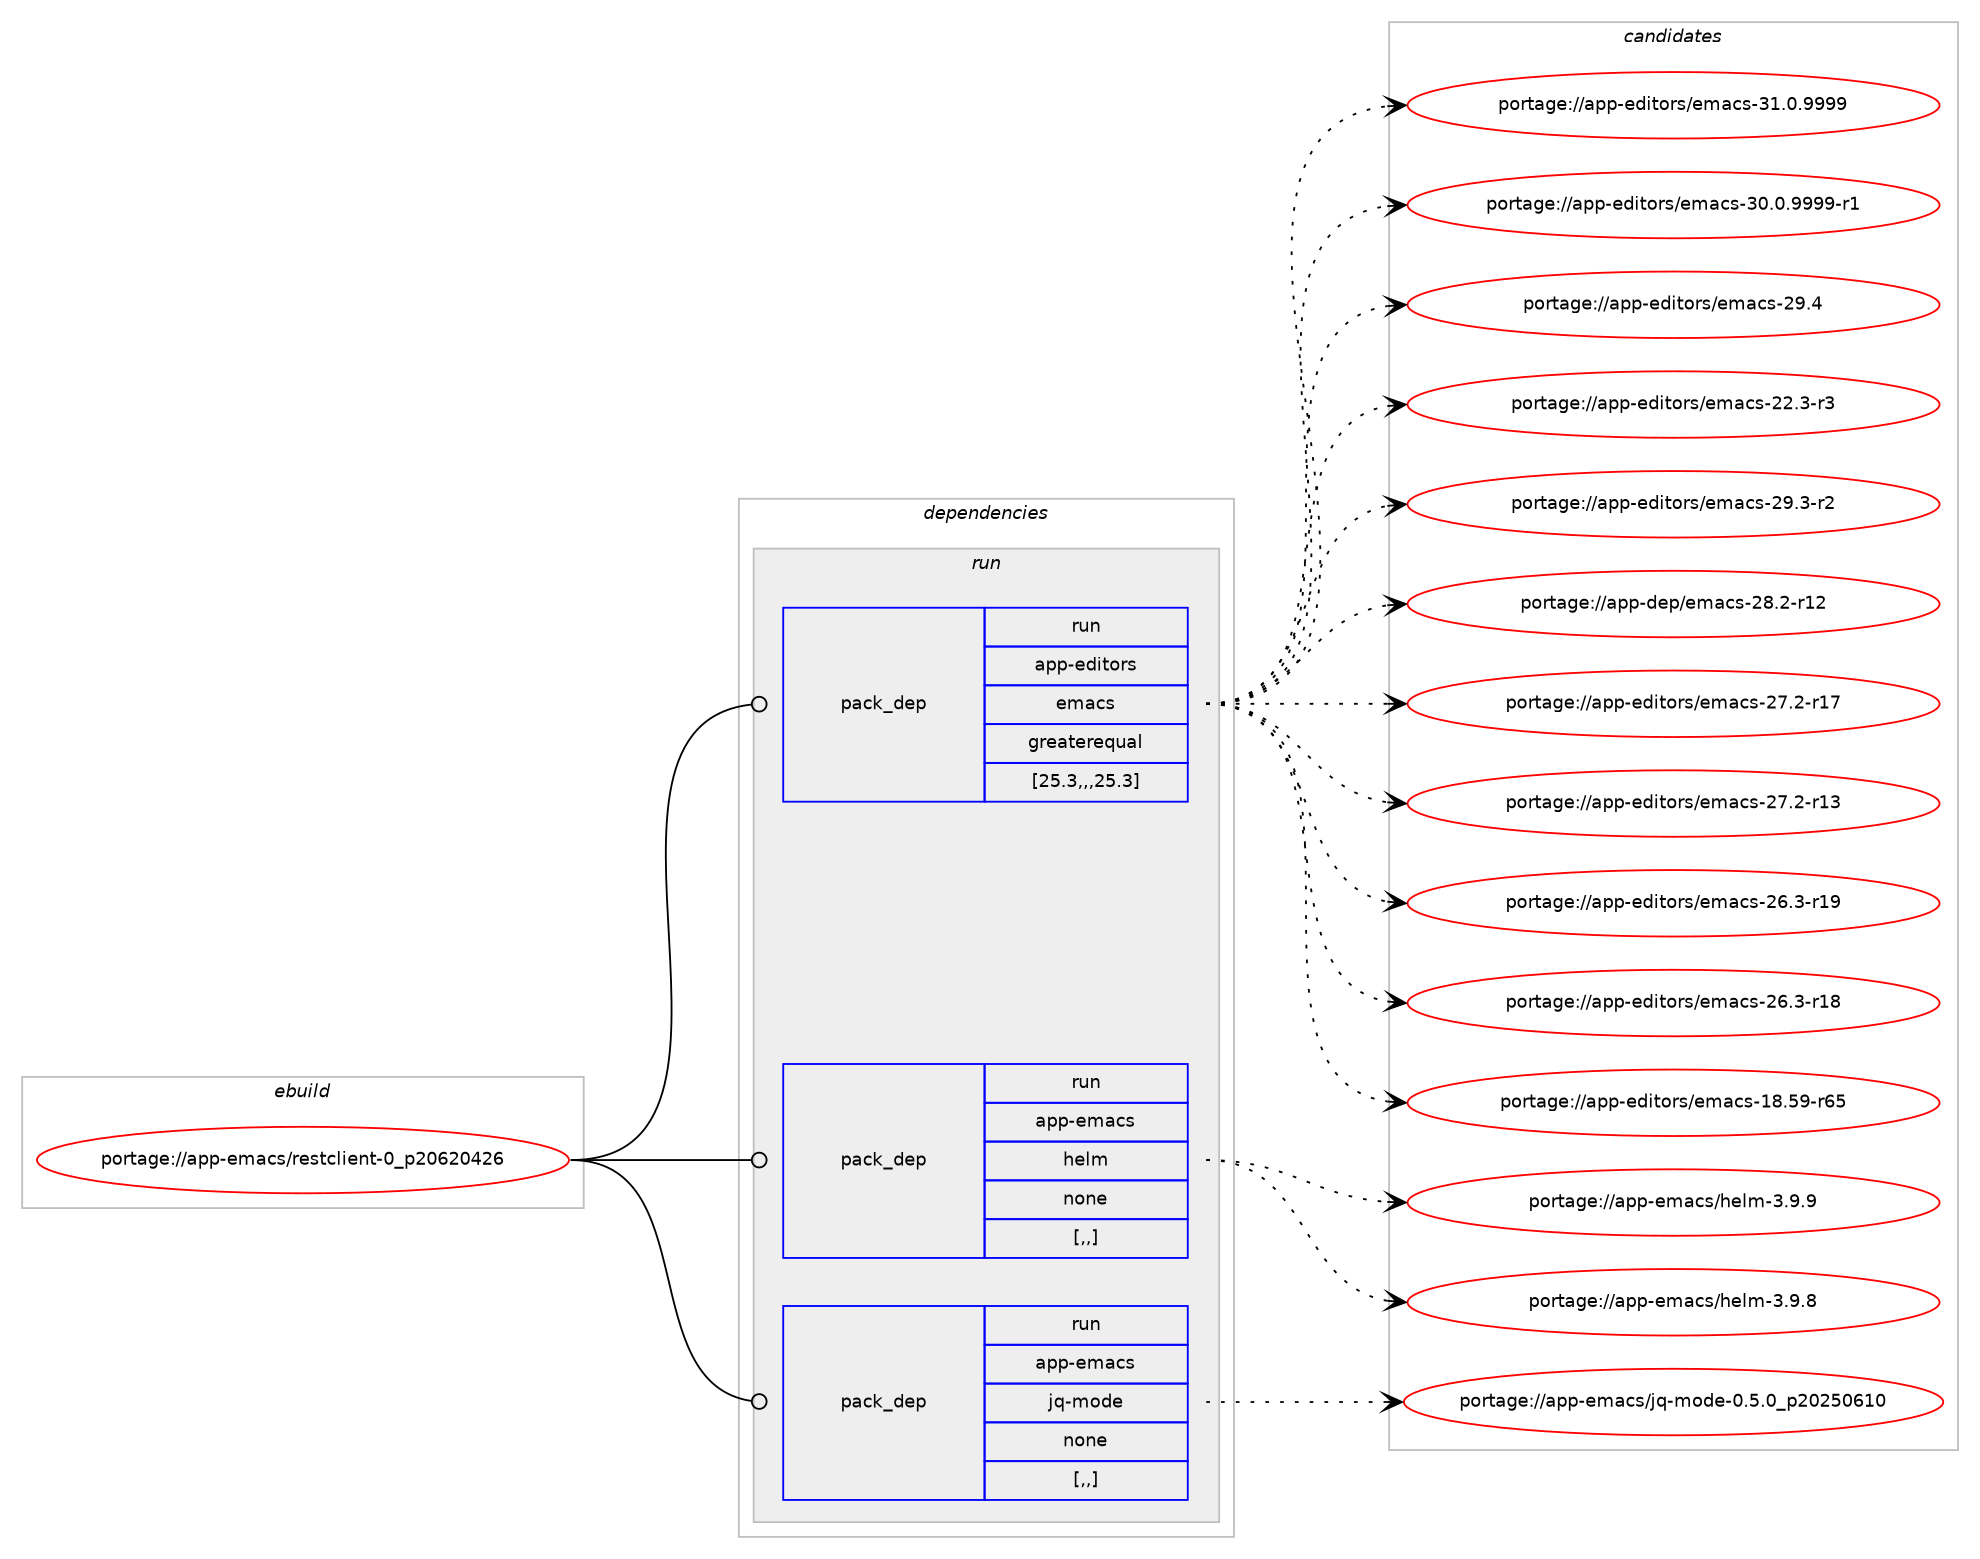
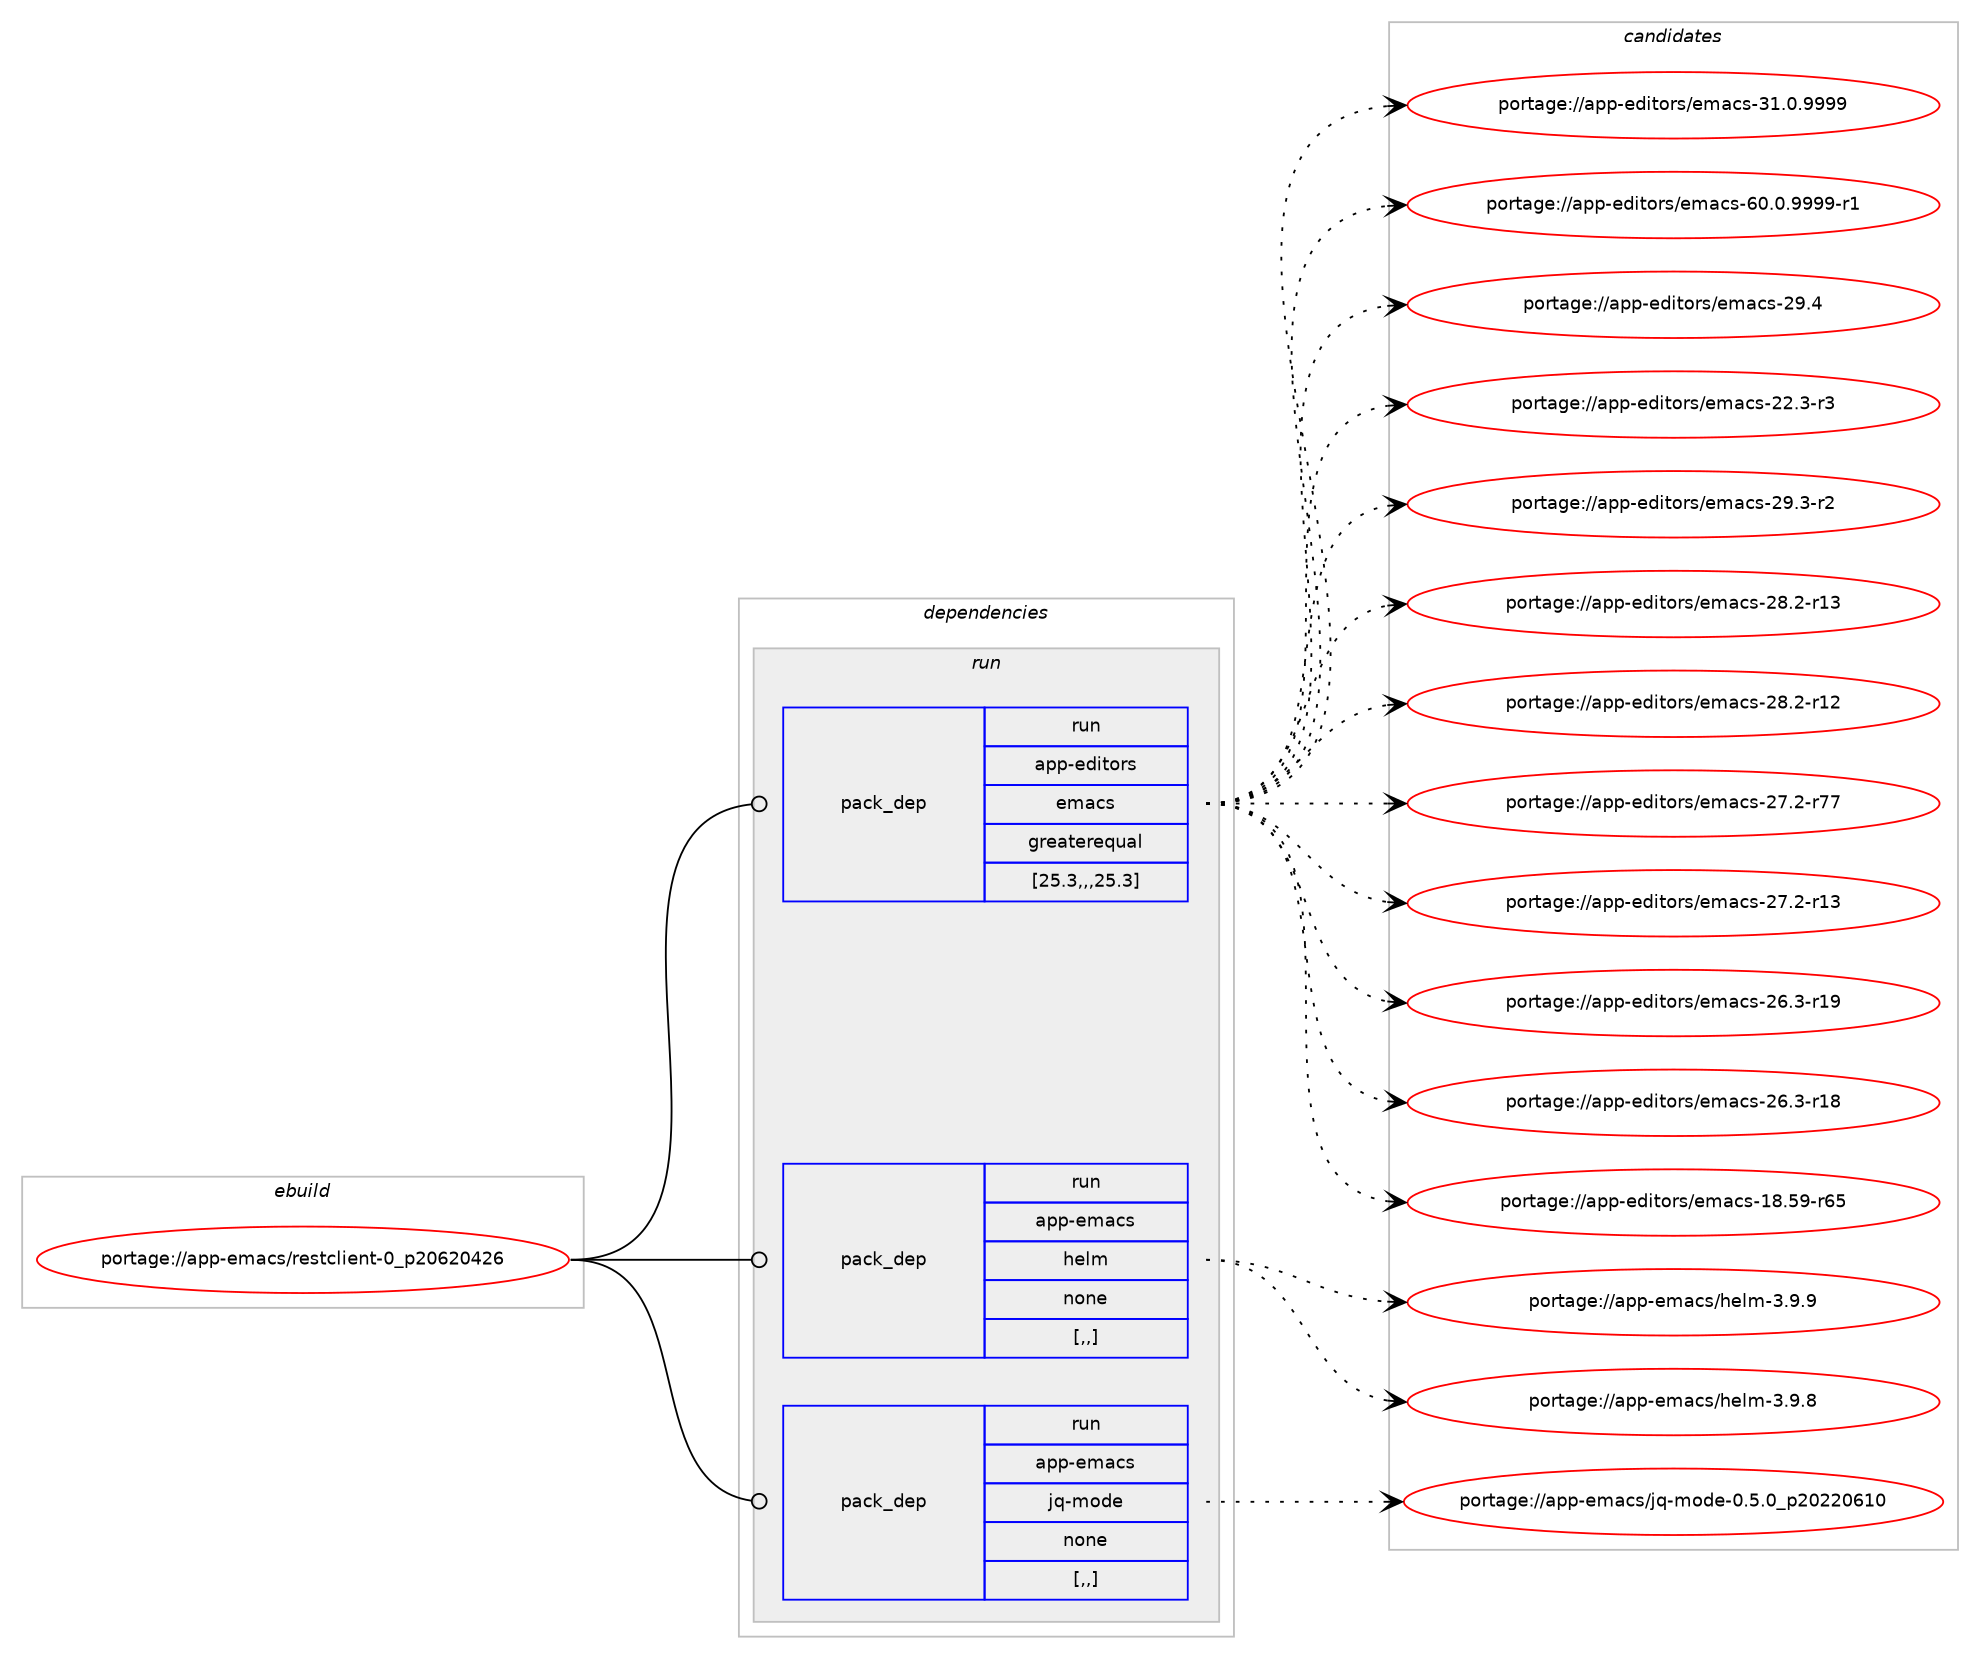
(1674, 205) -> (1674, 205)
none -> (1674, 604)
(1674, 604) -> (1674, 704)
(1674, 704) -> (1674, 804)
(1674, 1402) -> (1674, 1502)
